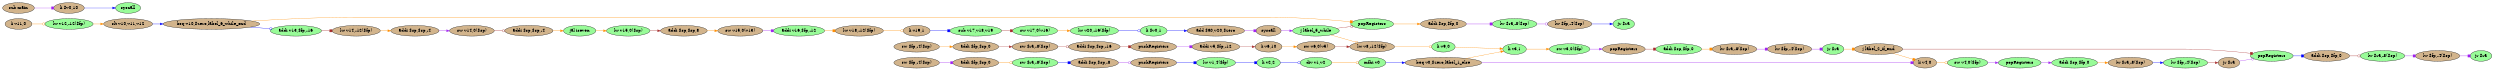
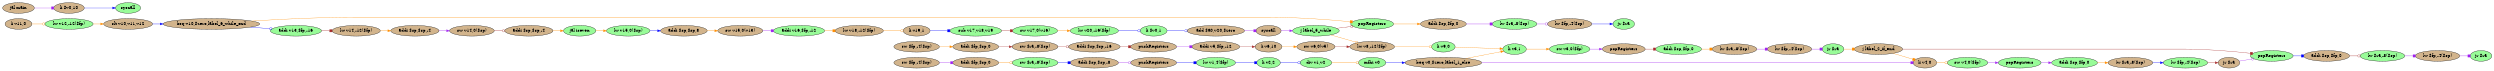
(18, 8) -> (18, 8)
(654, 31) -> (654, 31)
(1176, 31) -> (1176, 31)
